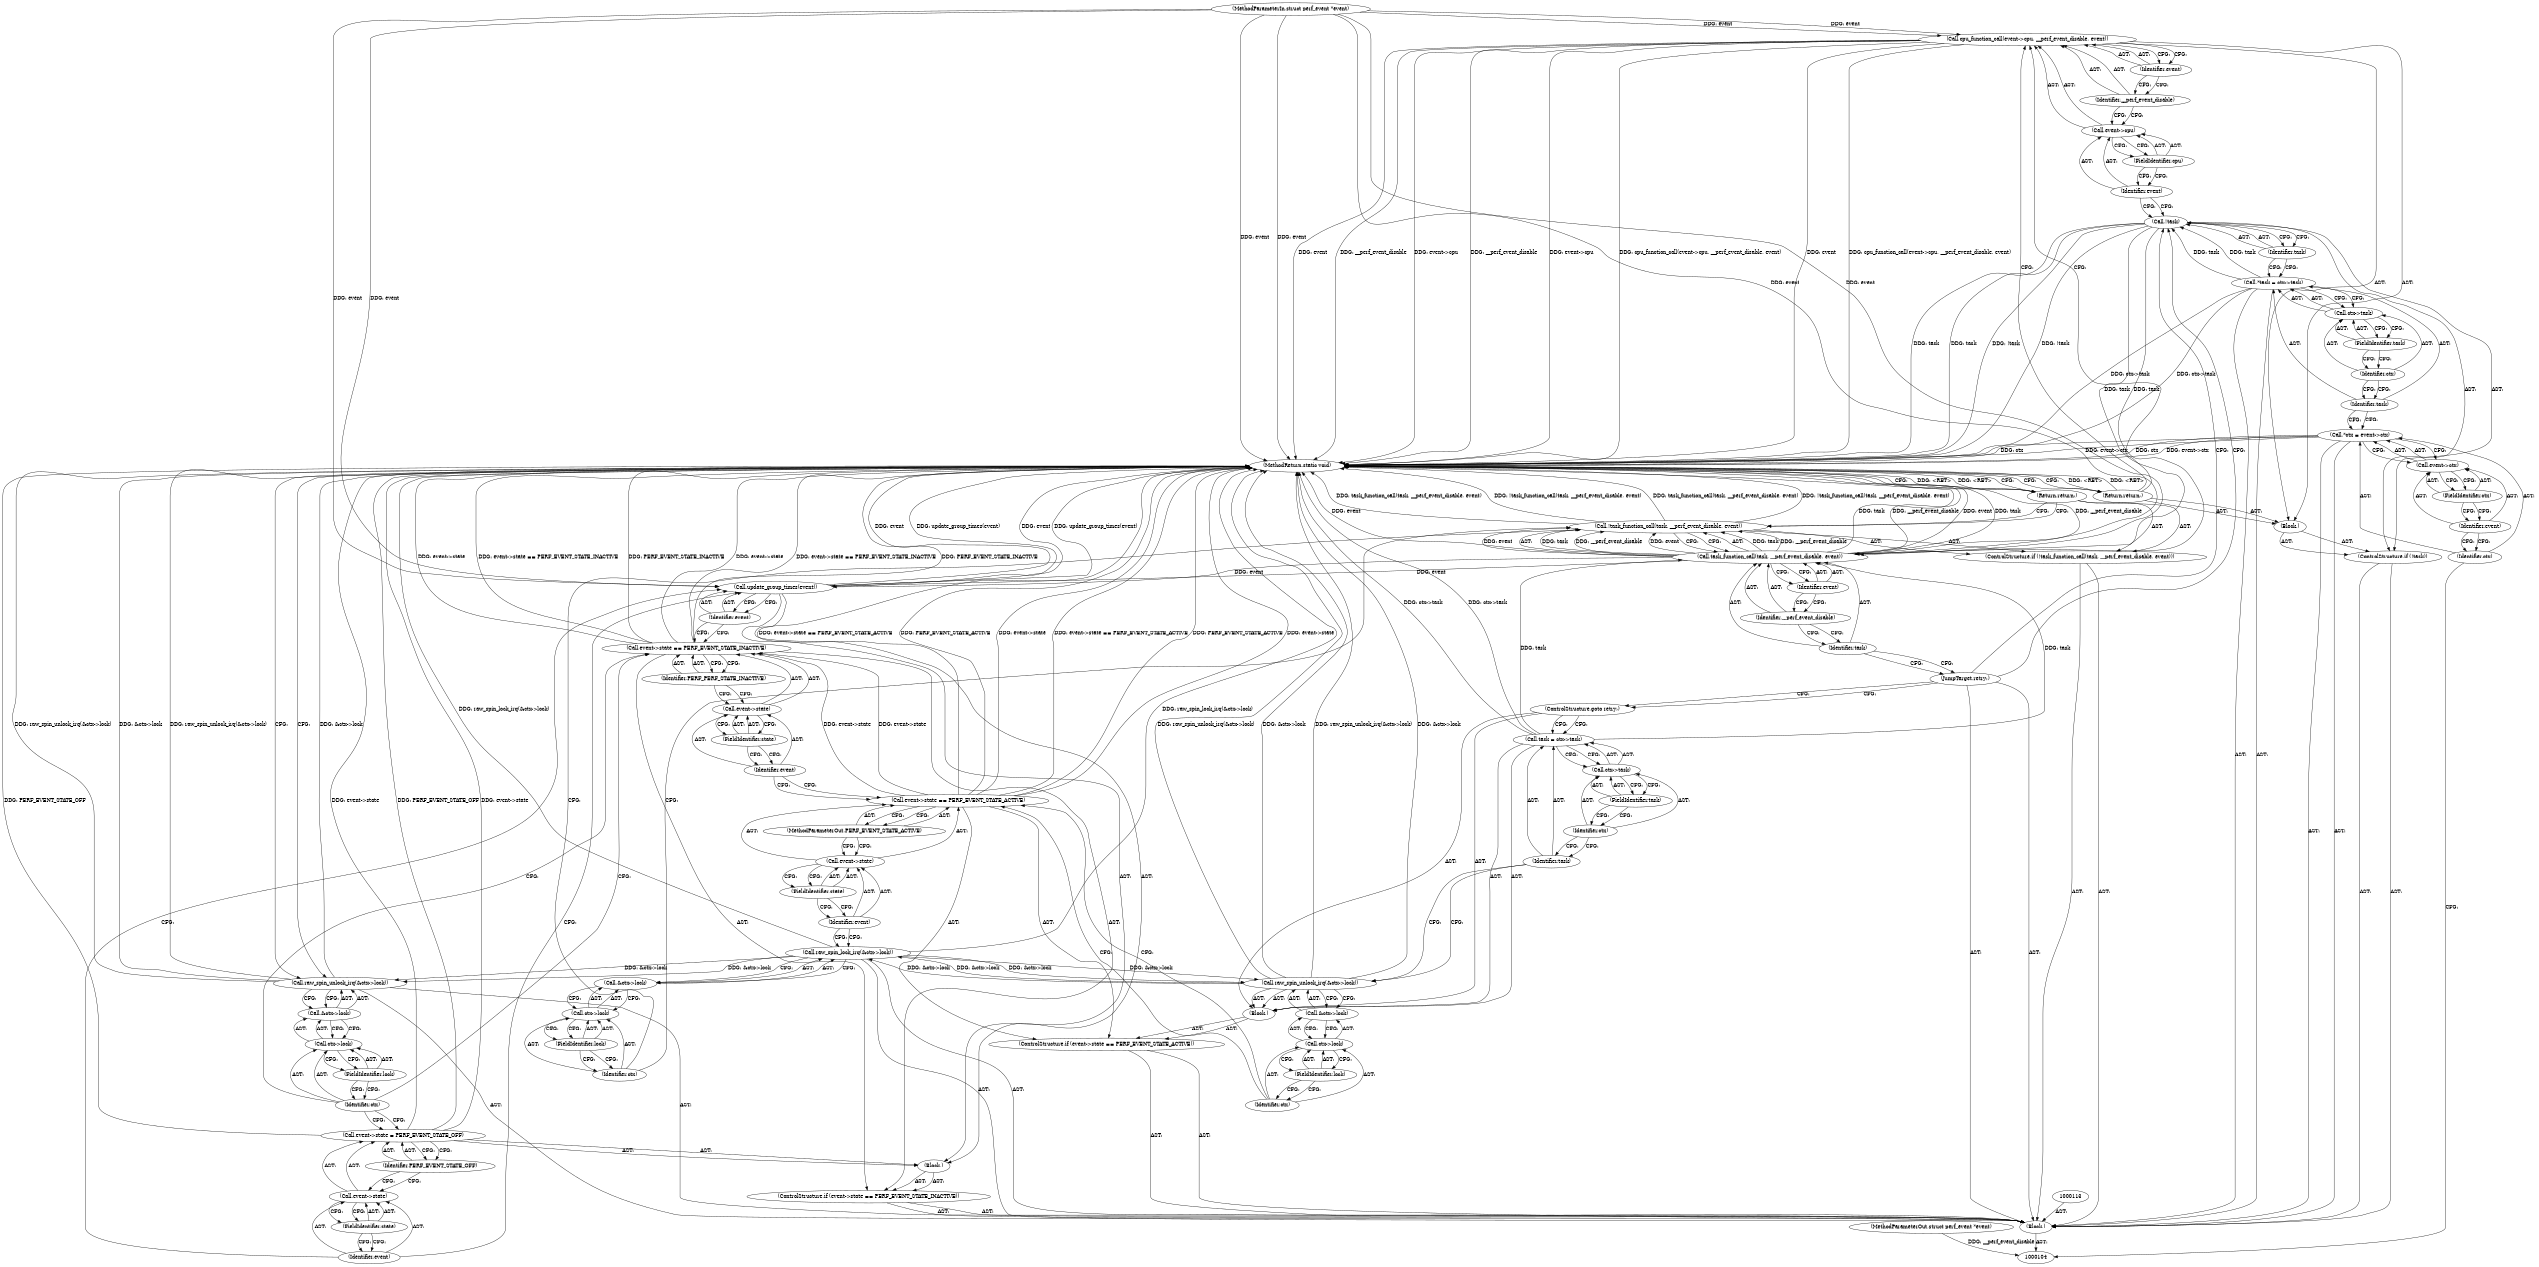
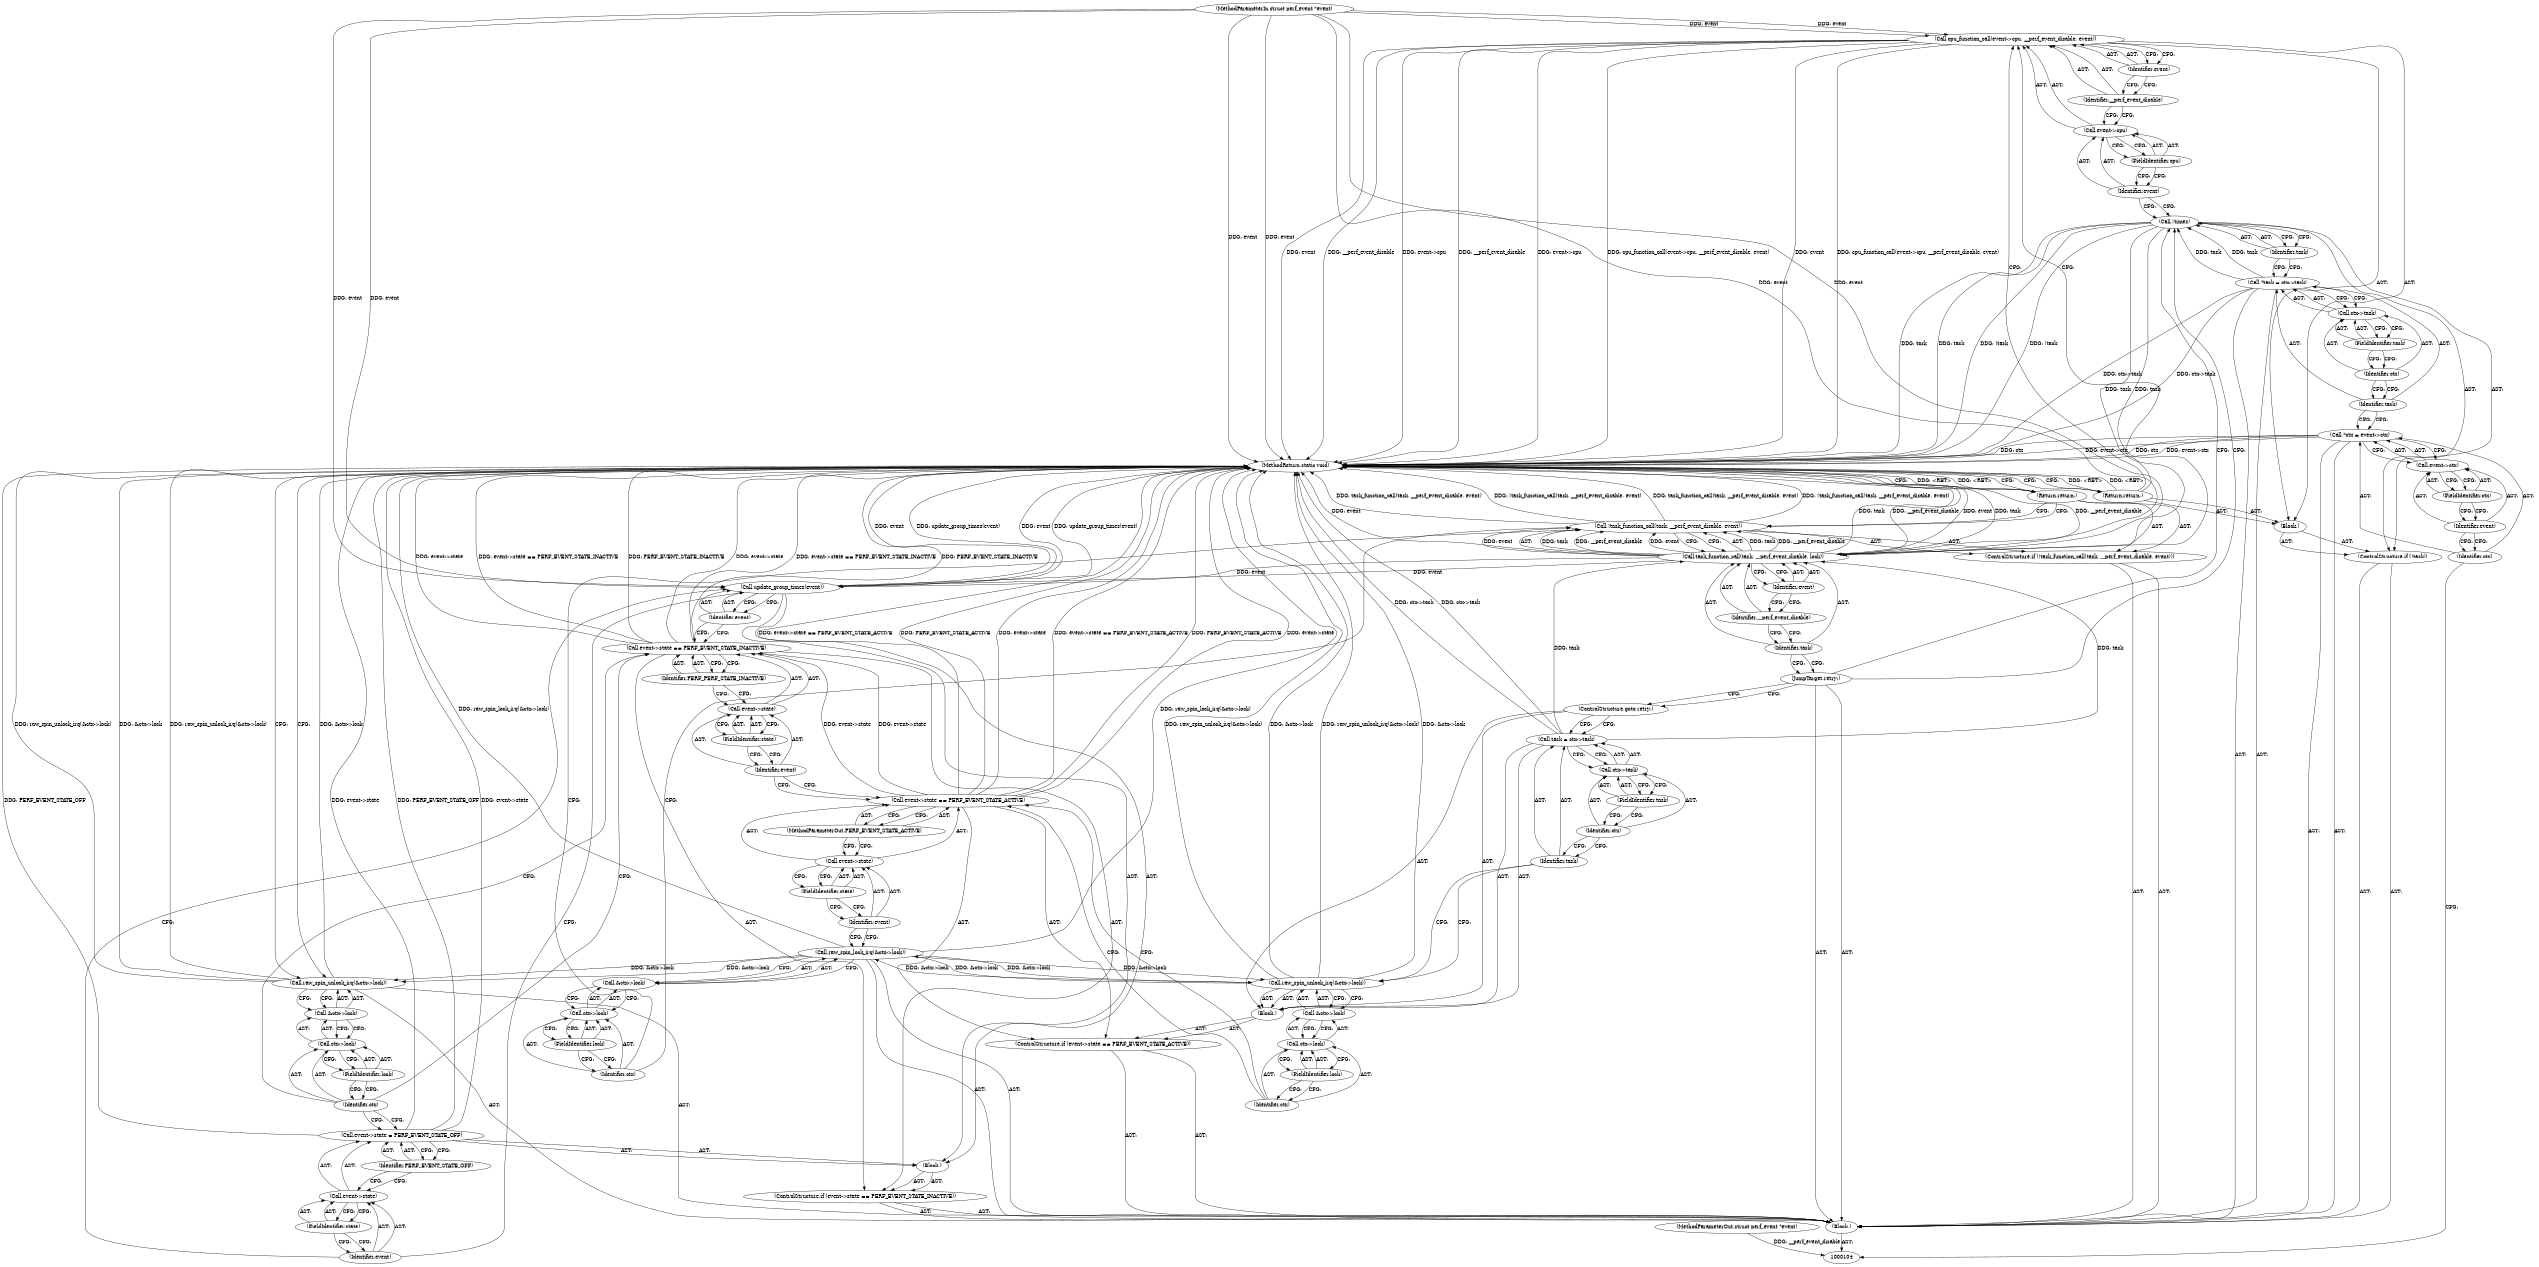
(2166, 222) -> (2175, 222)
(1770, 557) -> (1753, 557)
(2071, 1197) -> none
